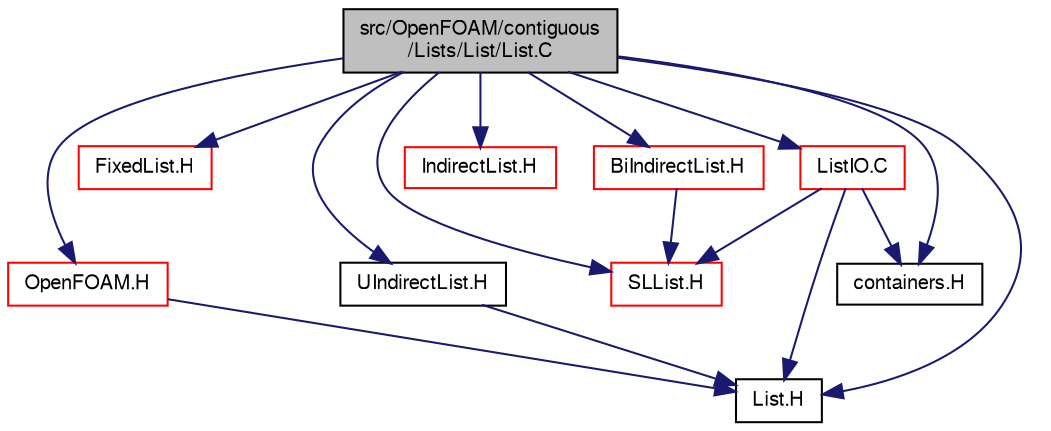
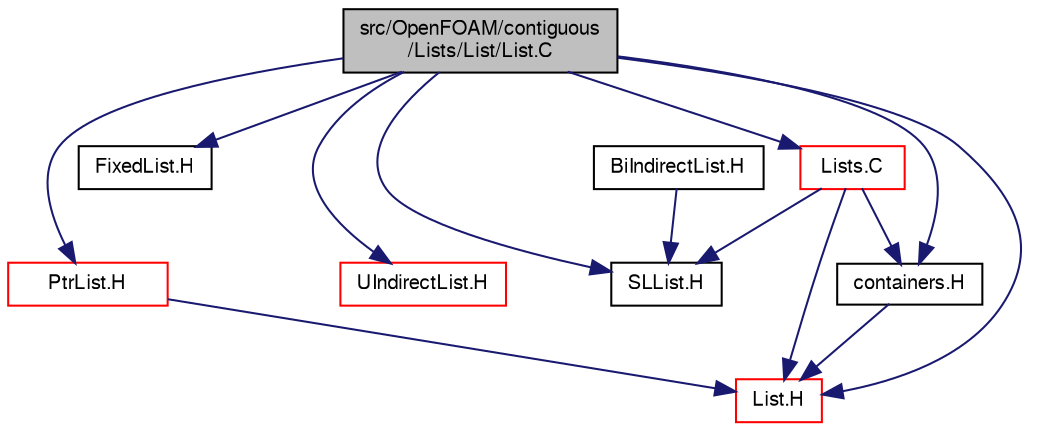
(579, 104) -> none
(145, 168) -> (145, 168)
(480, 168) -> none
(679, 168) -> (679, 168)
(853, 168) -> (853, 168)
(88, 284) -> (88, 284)
(423, 284) -> (423, 284)
(666, 284) -> (666, 284)
(599, 342) -> (853, 335)
(779, 401) -> (779, 401)
